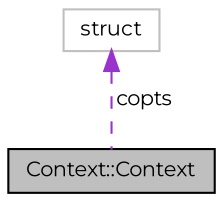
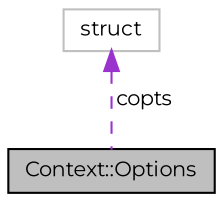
(112, 171) -> (112, 171)
